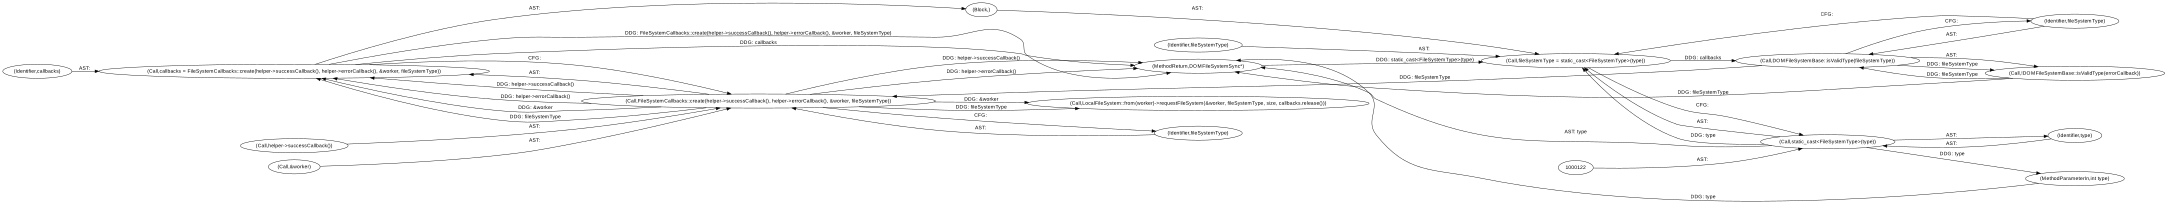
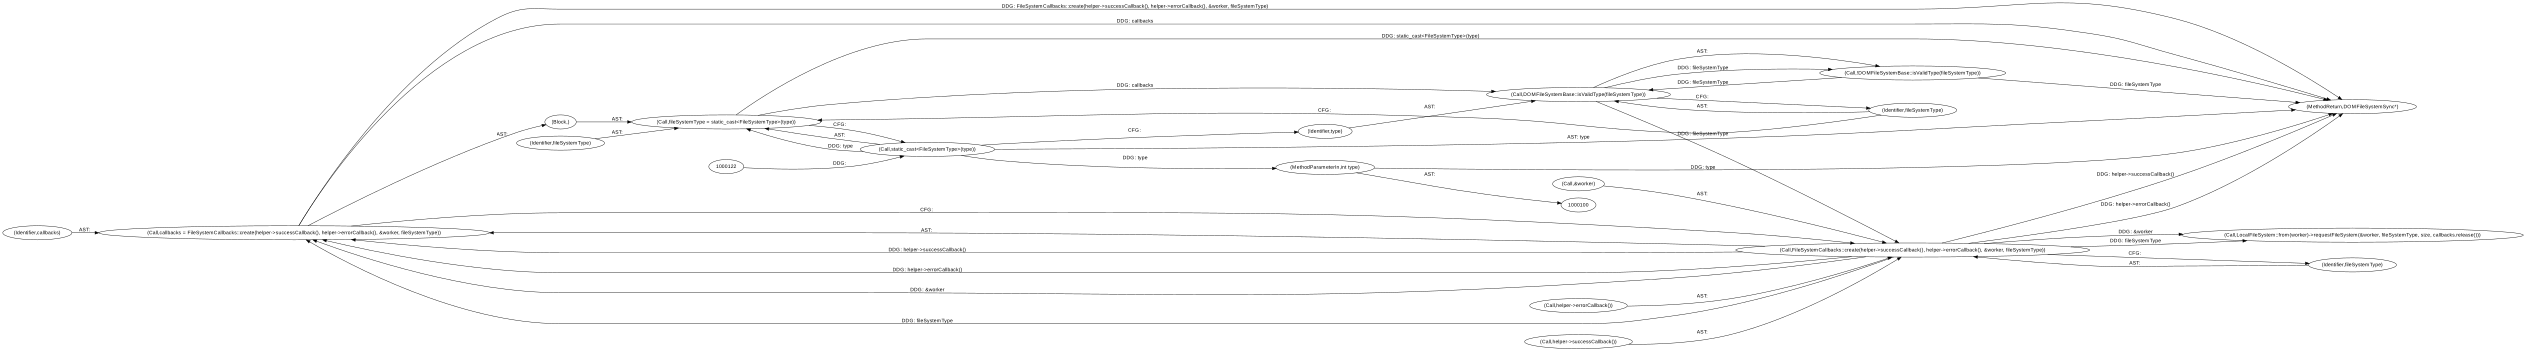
(1370, 64) -> (1524, 39)
(2075, 73) -> (1913, 73)
(1952, 135) -> (1135, 130)
(1969, 147) -> (1445, 114)
(1703, 160) -> (841, 163)
none -> (1578, 205)
none -> (1578, 306)
